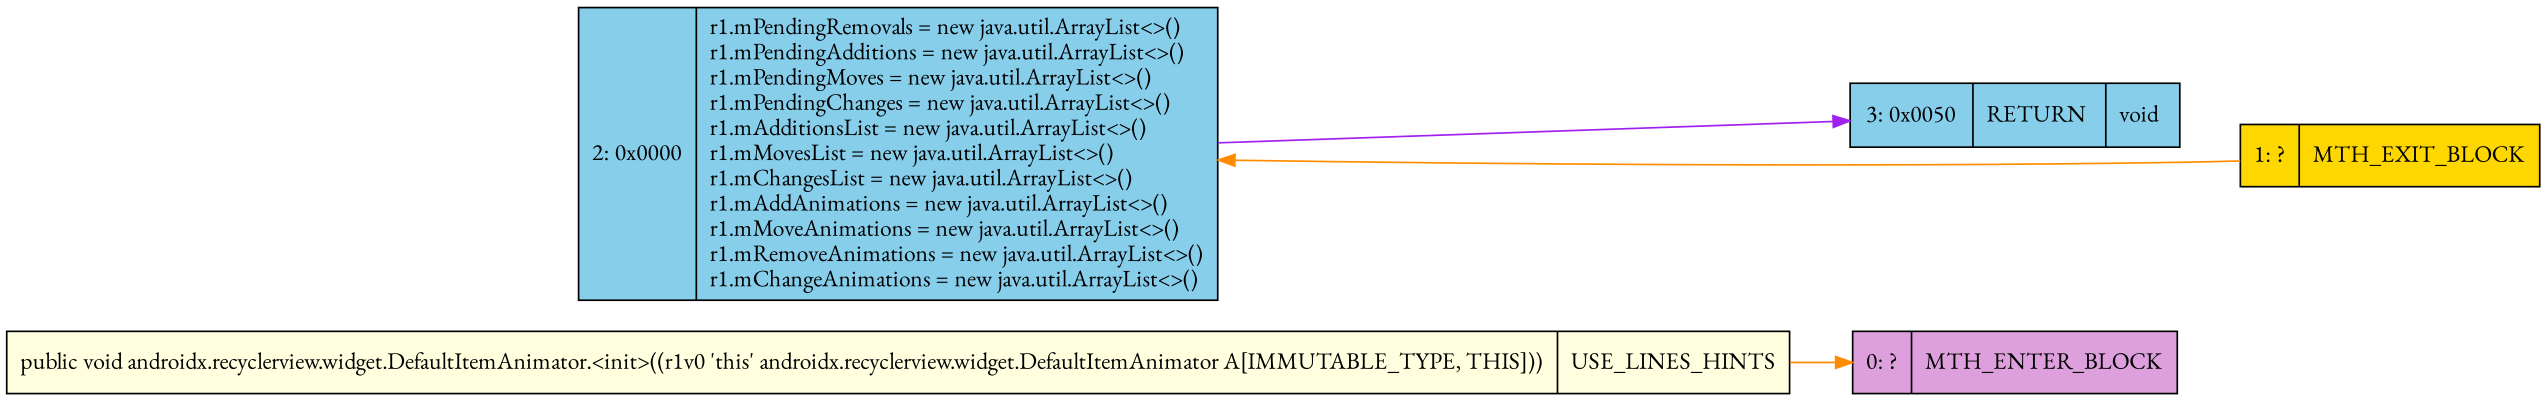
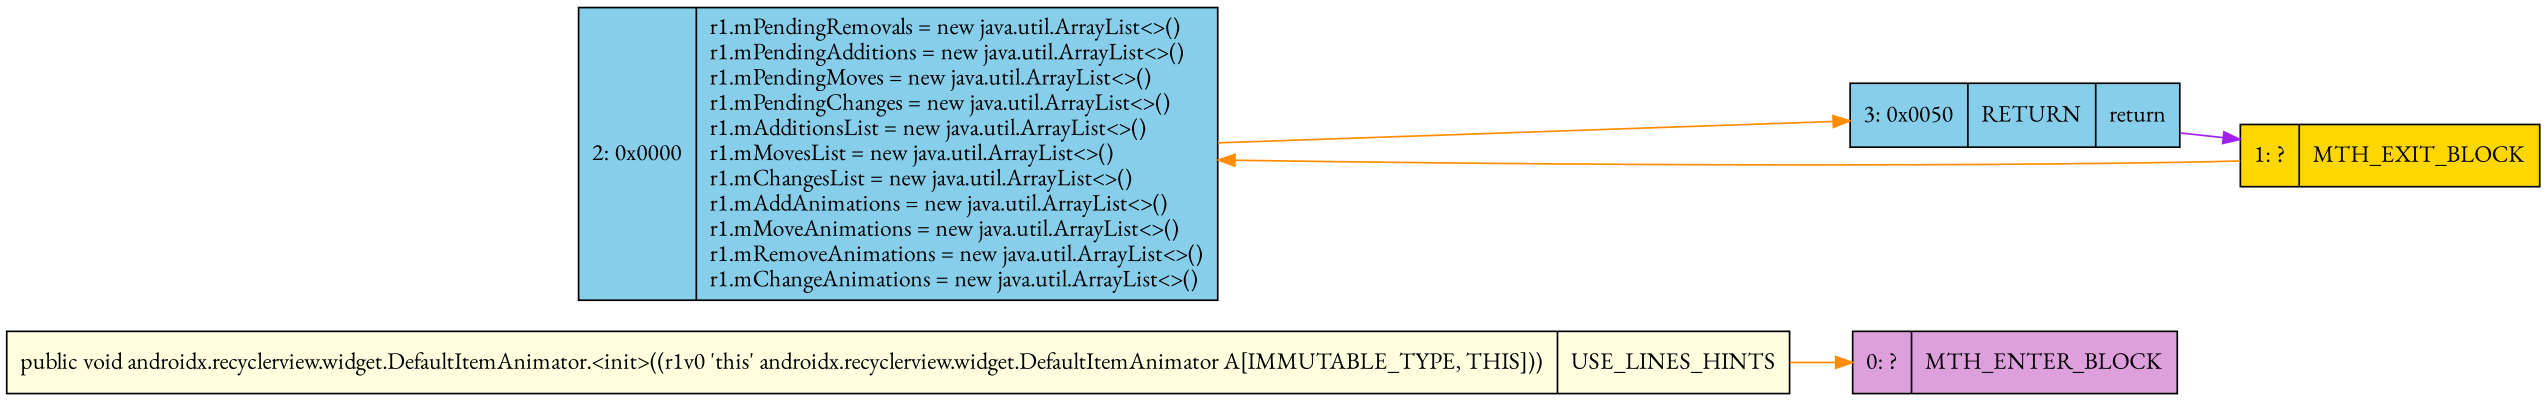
(2139, 114) -> (2138, 114)
(1525, 132) -> (1525, 132)
none -> (2202, 135)
